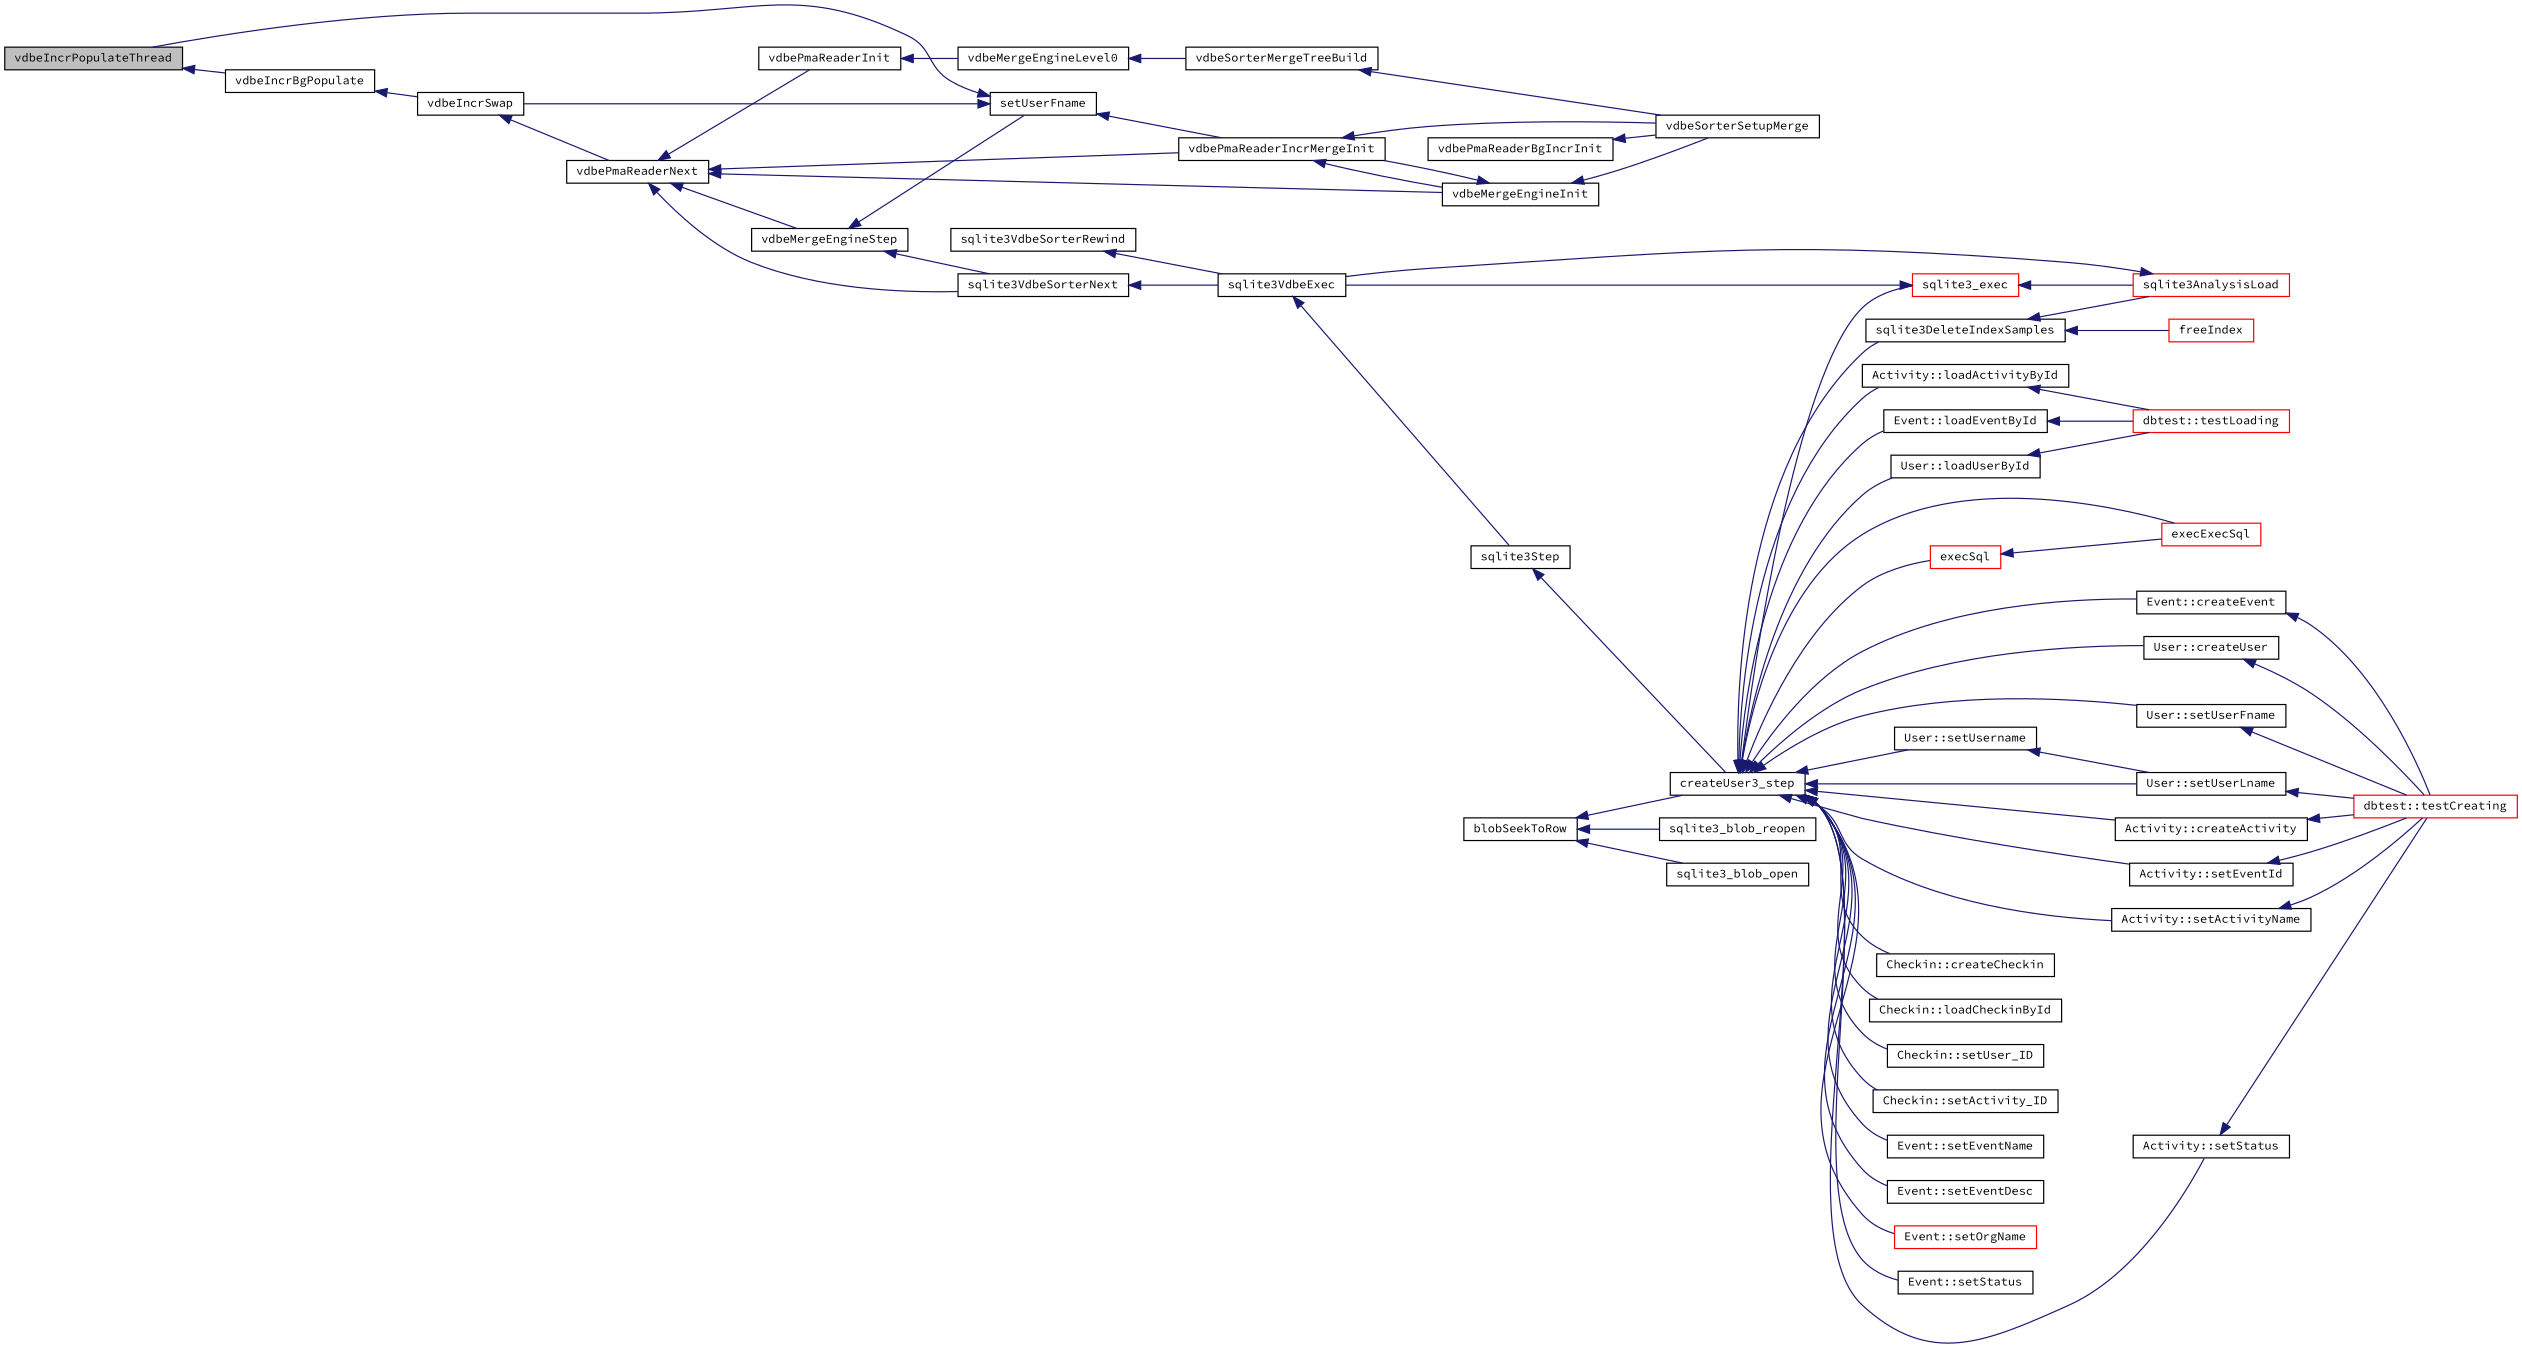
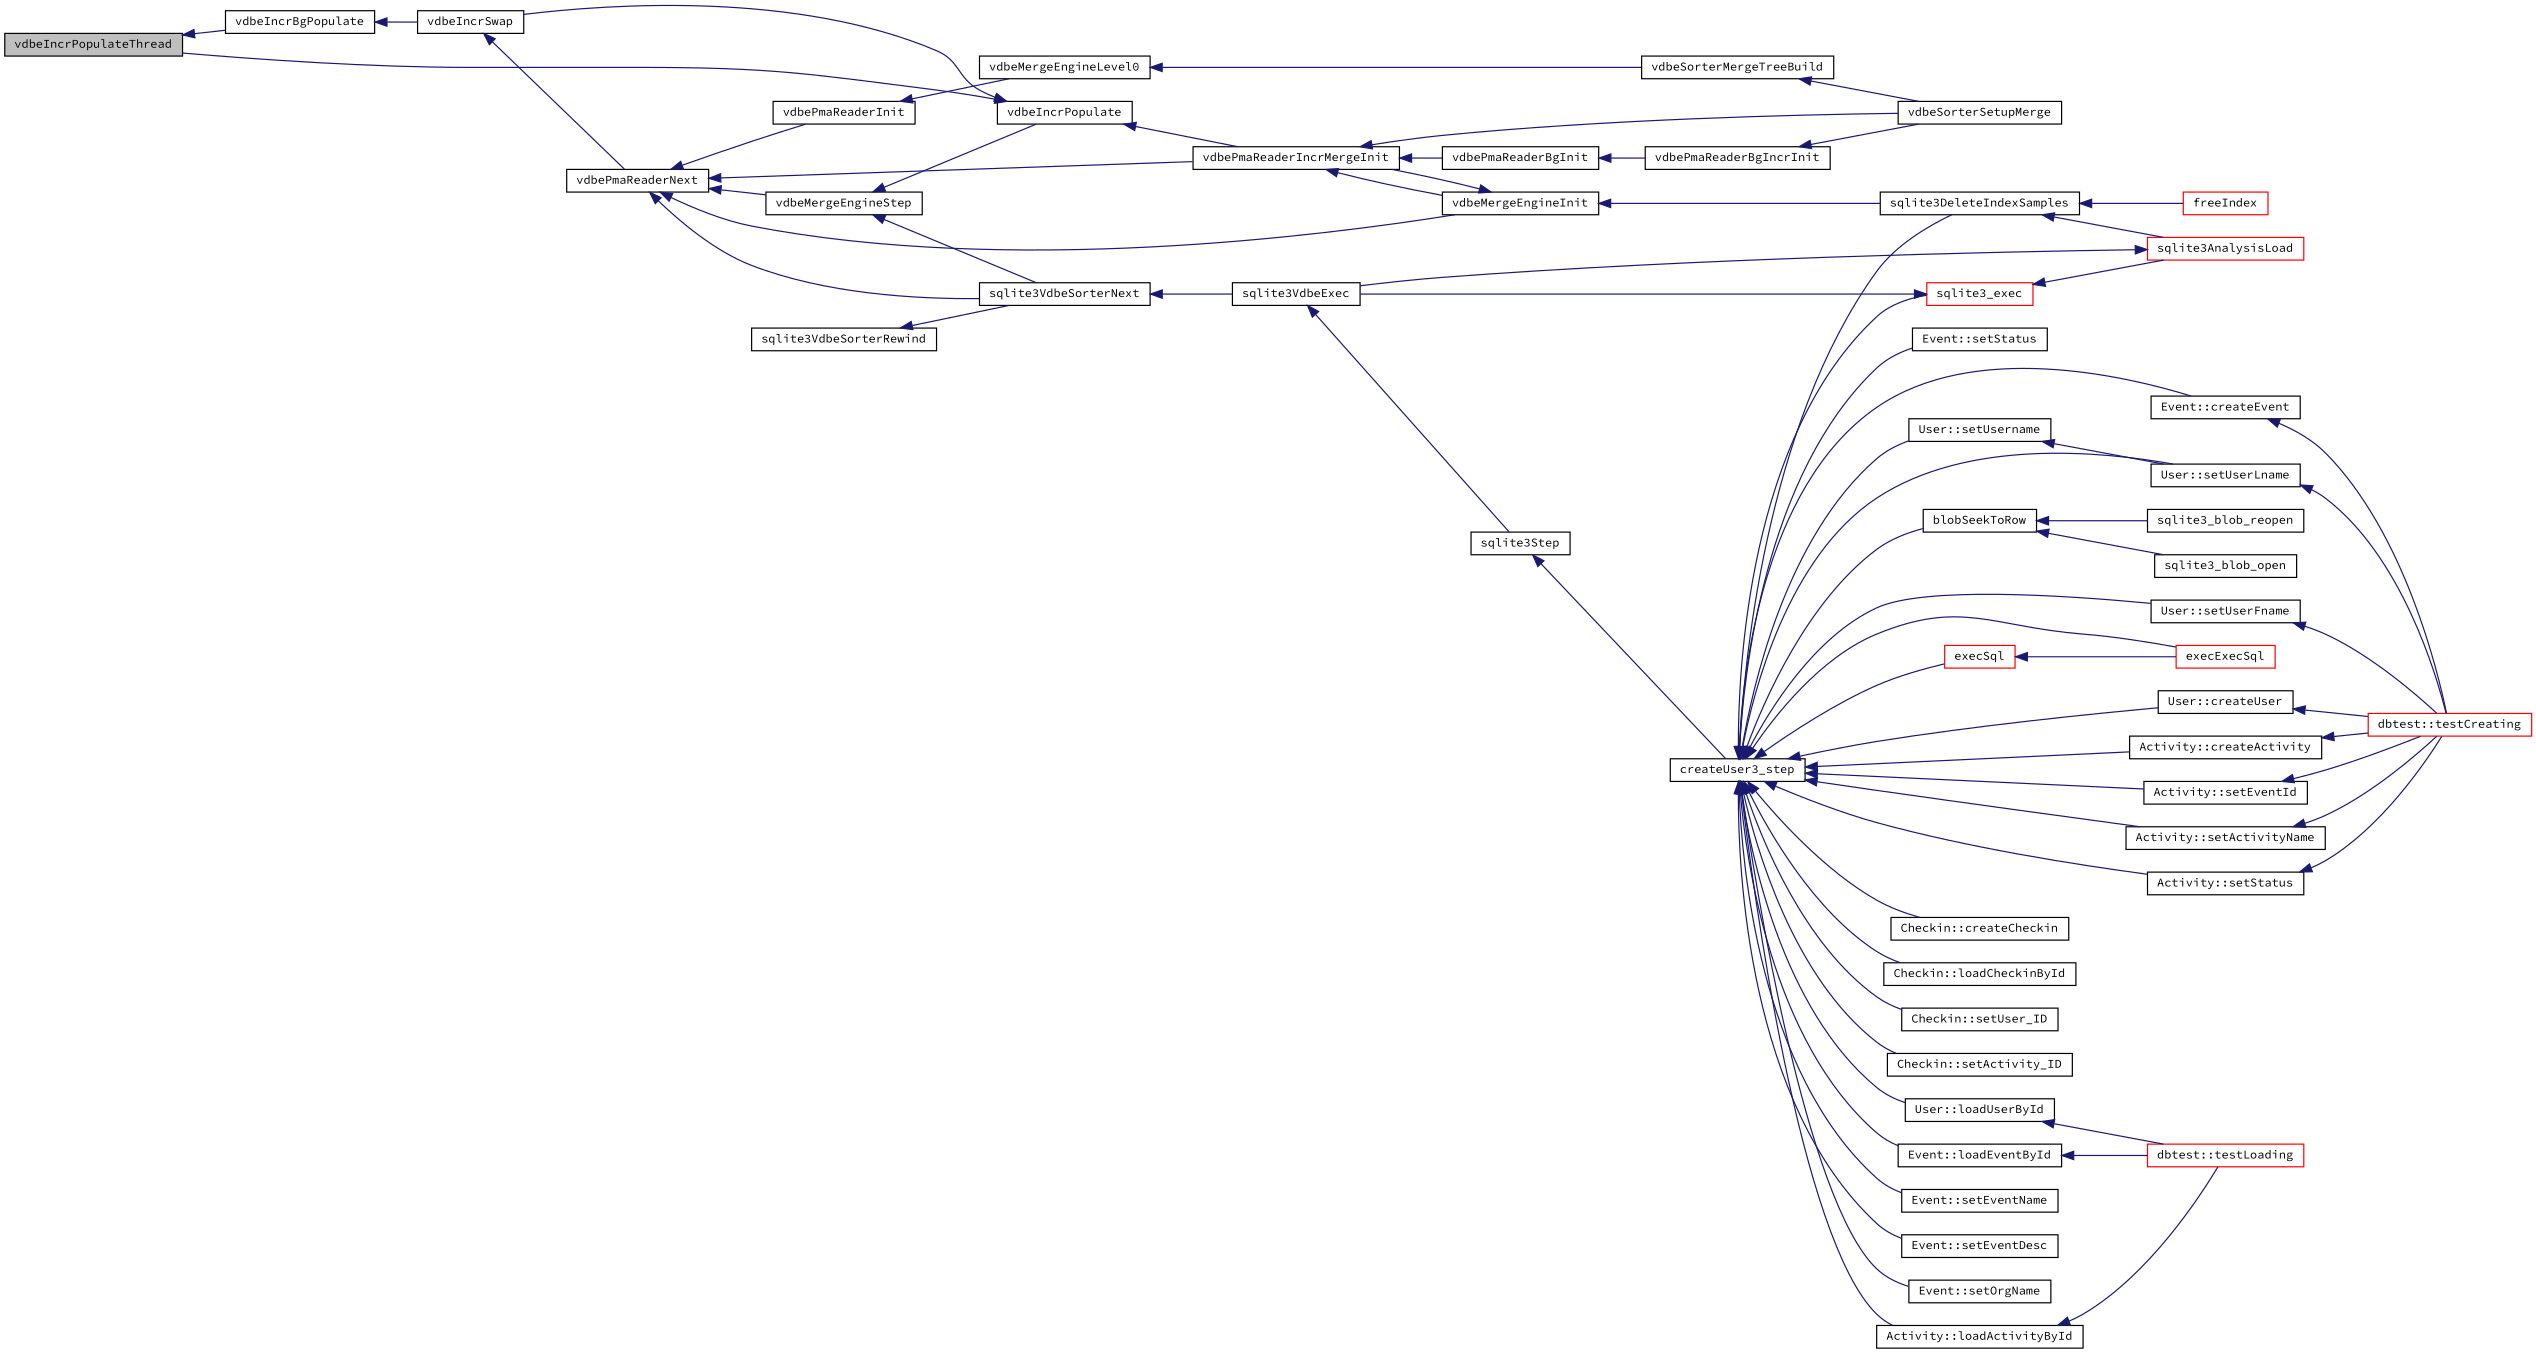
(1043, 104) -> (1065, 113)
none -> (1521, 158)
(1646, 161) -> (1746, 203)
(1169, 264) -> (961, 315)
(1635, 805) -> (1813, 618)
(1966, 1237) -> (1980, 1291)
